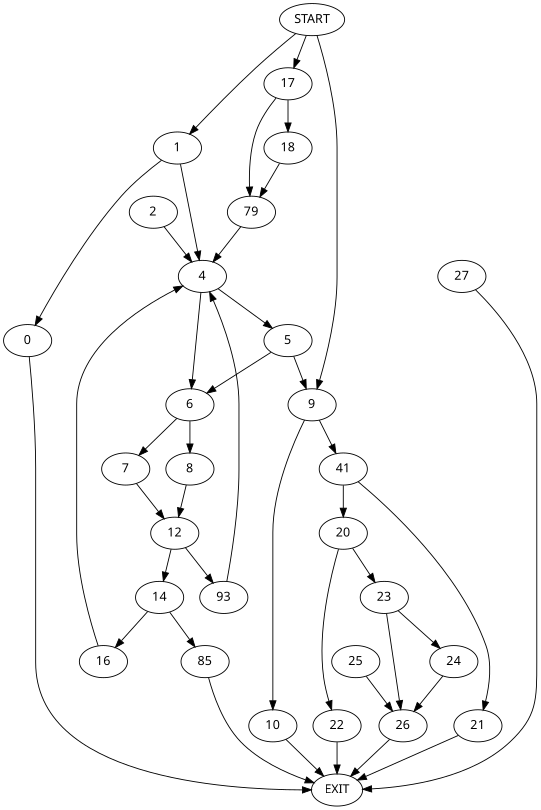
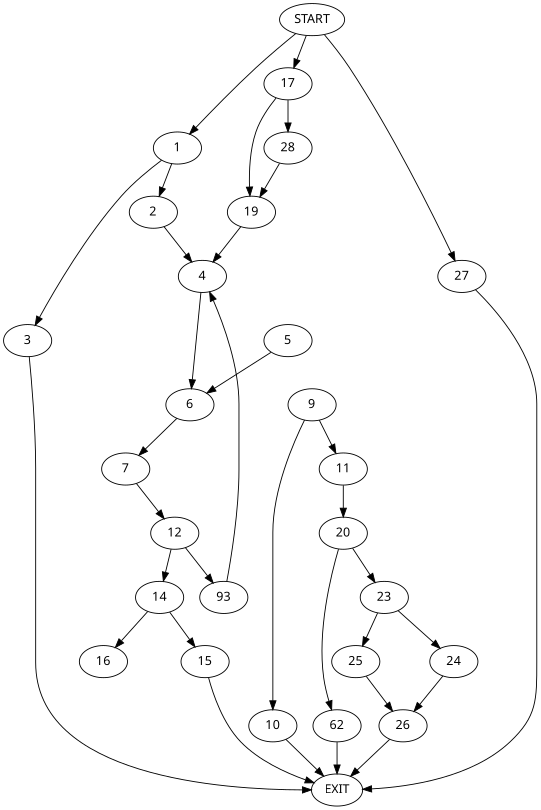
(288, 148) -> (288, 148)
(189, 208) -> (167, 176)
(337, 208) -> (393, 141)
(251, 212) -> (251, 212)
(242, 306) -> none
(28, 341) -> (28, 341)
(298, 368) -> none
(77, 447) -> none
(190, 469) -> none
(343, 469) -> (343, 469)
(393, 657) -> (372, 625)
(205, 662) -> (205, 662)
(337, 726) -> (337, 726)
(478, 726) -> none
